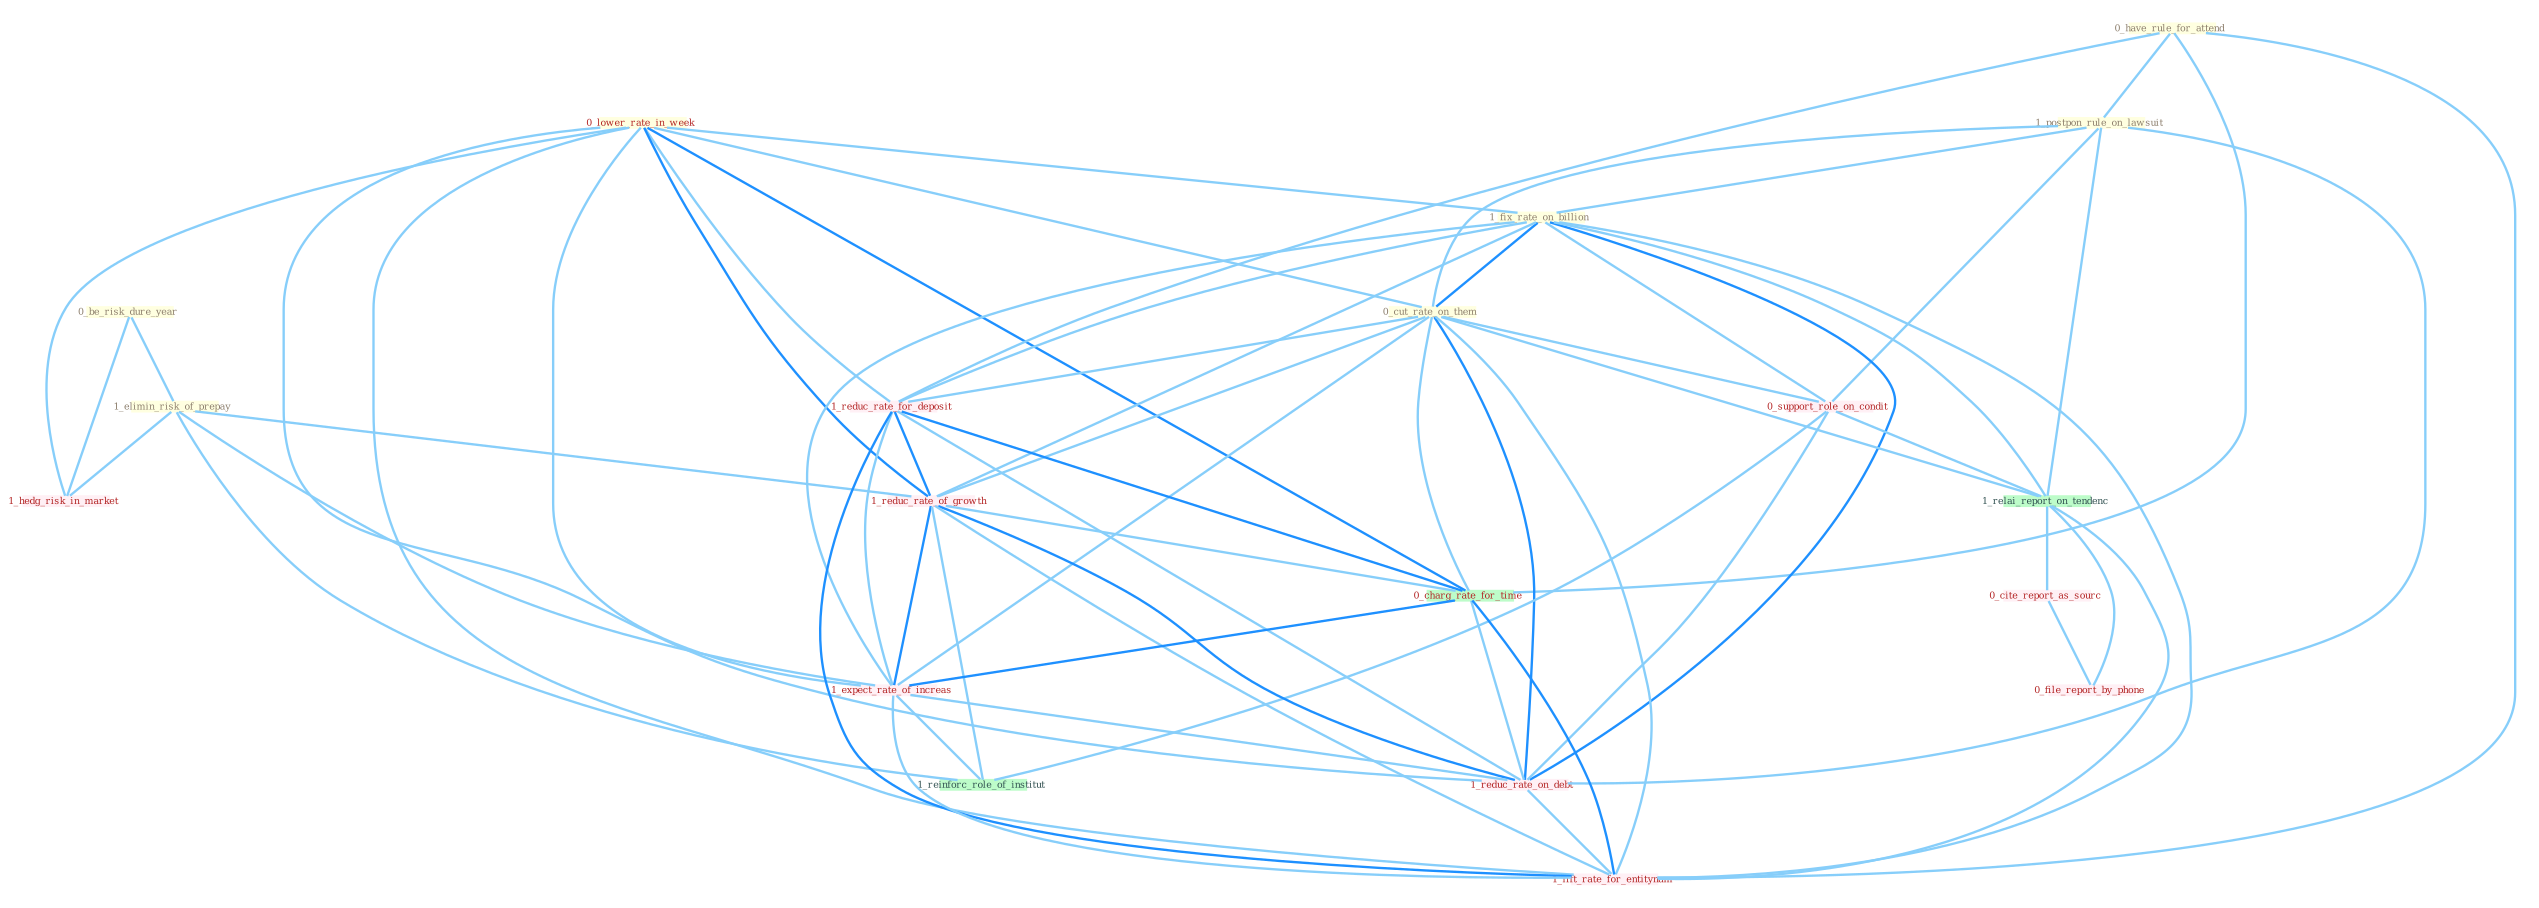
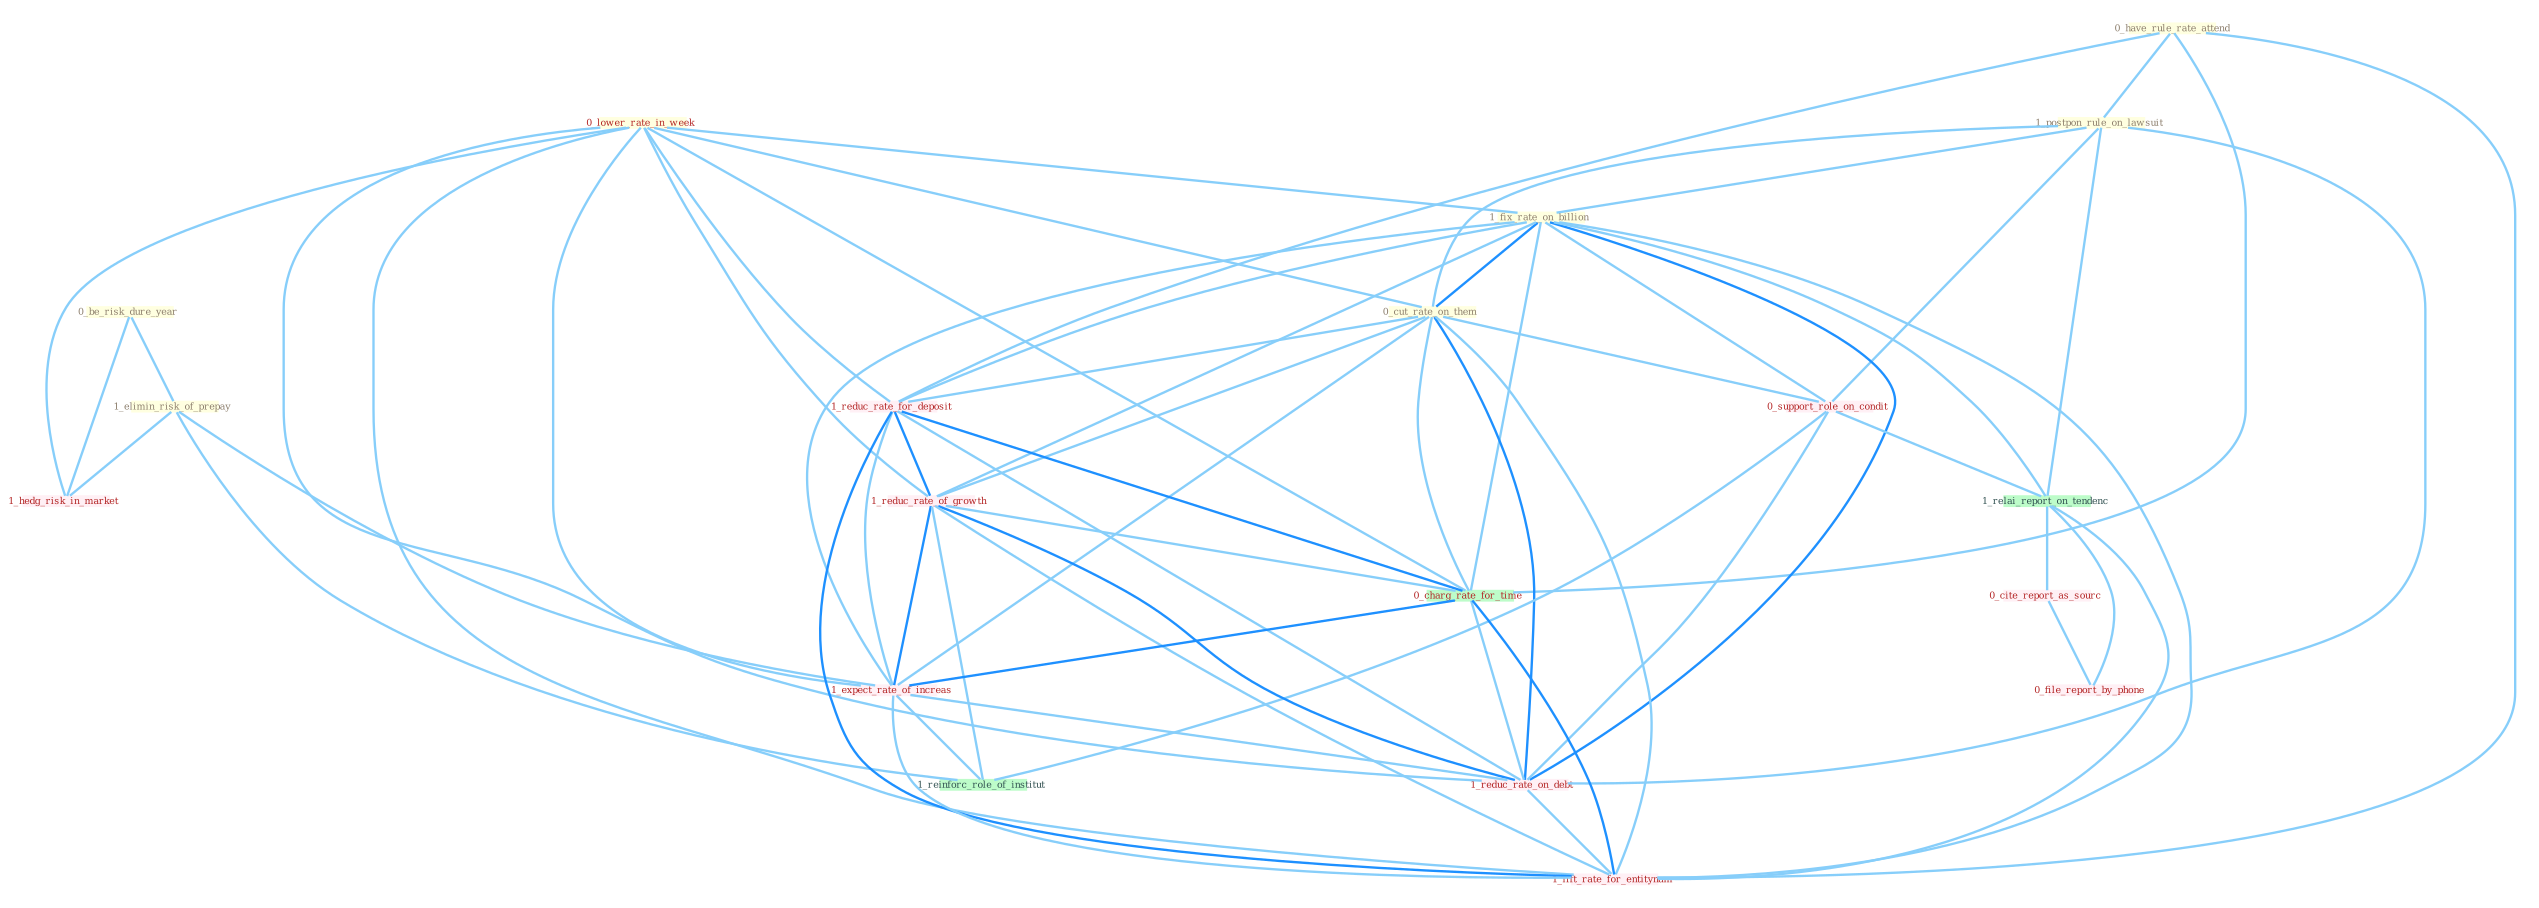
(2172, 28) -> (2172, 28)
(763, 330) -> (763, 330)
(1056, 359) -> (1056, 359)
none -> (1513, 369)
(1740, 407) -> none
(535, 452) -> none
